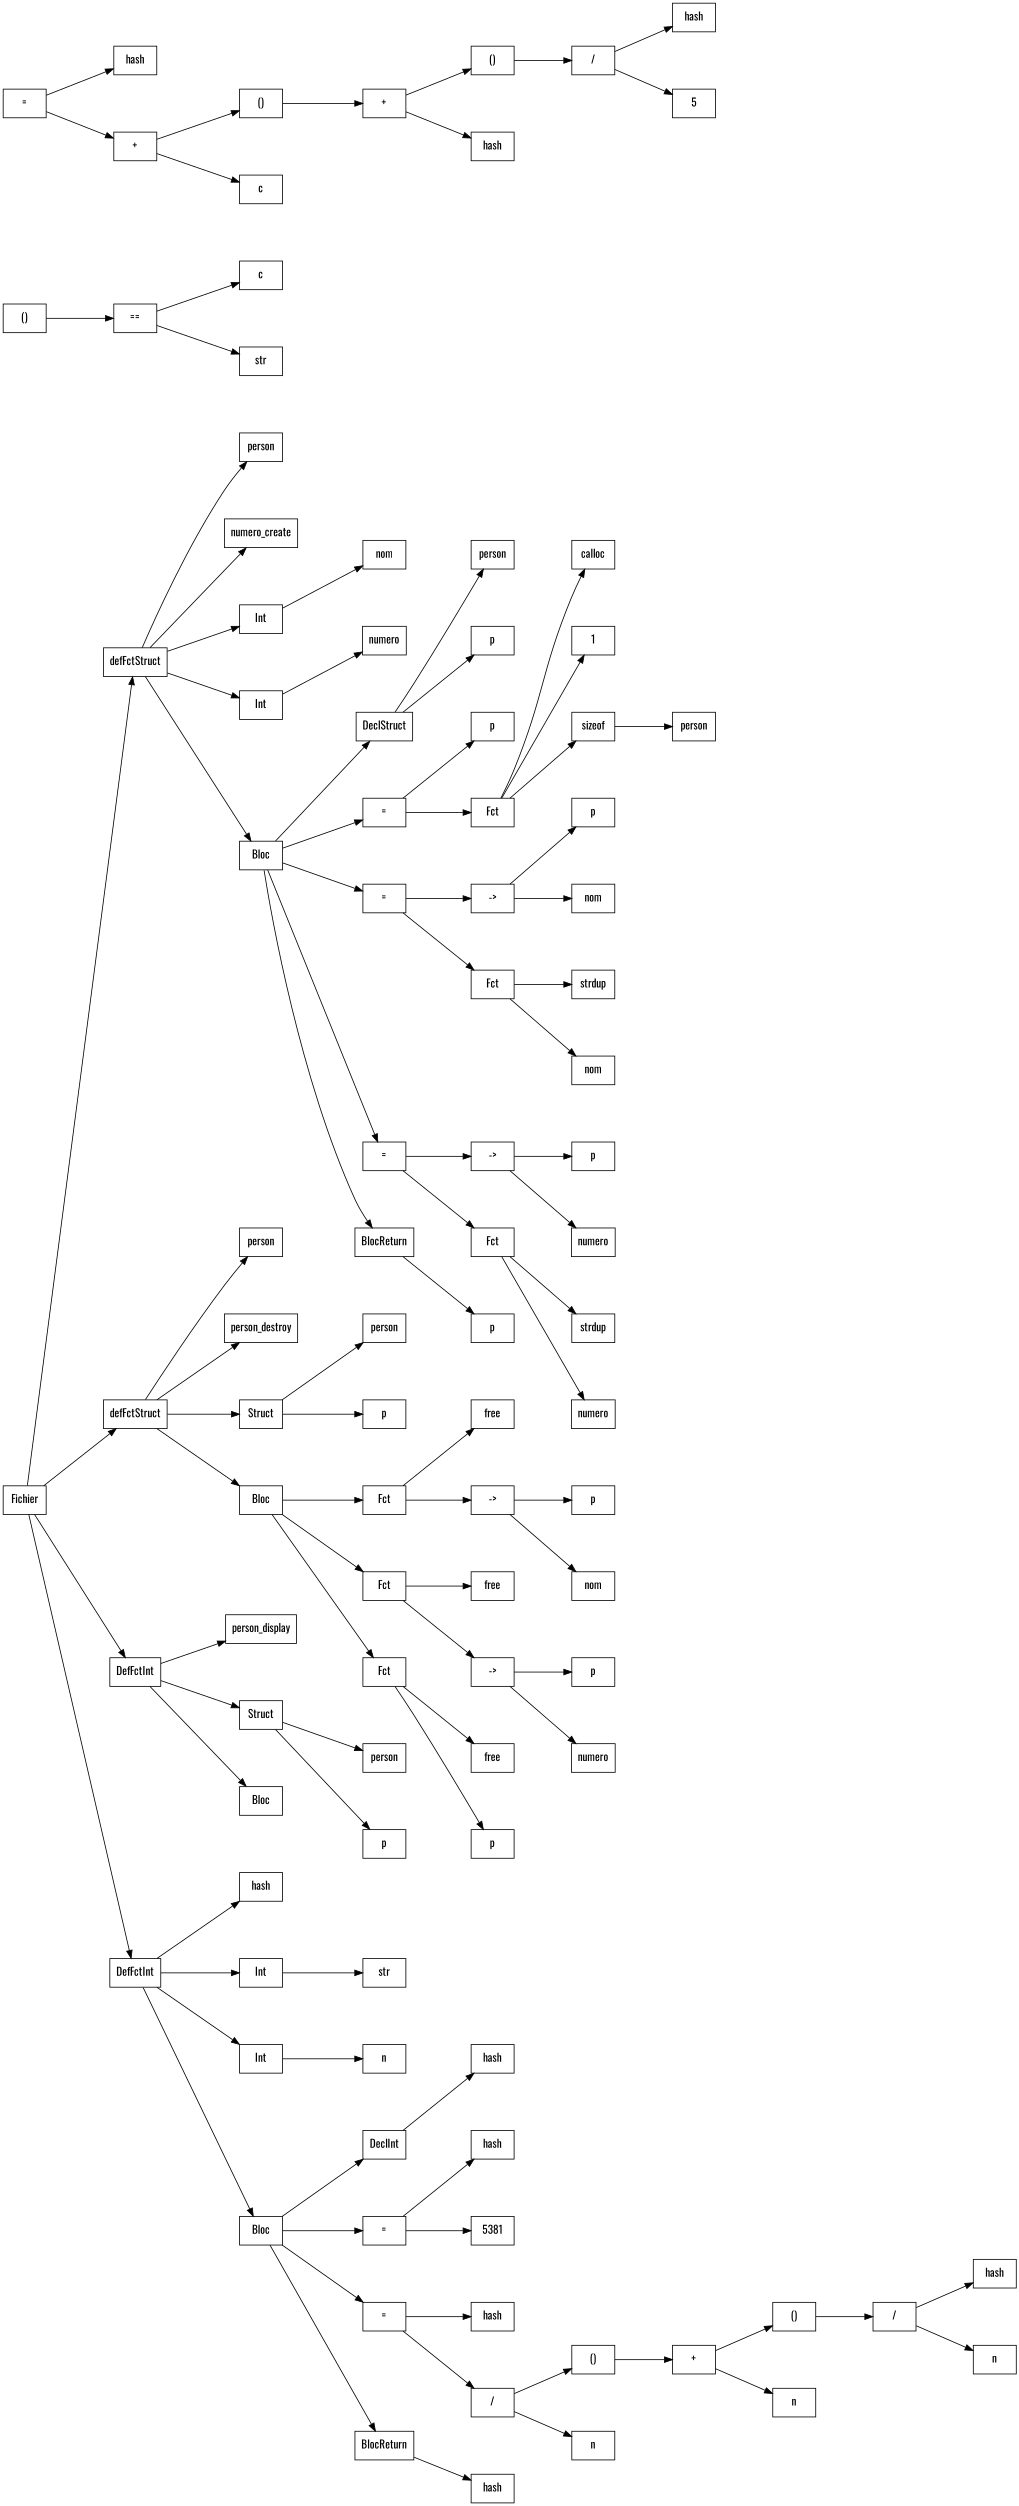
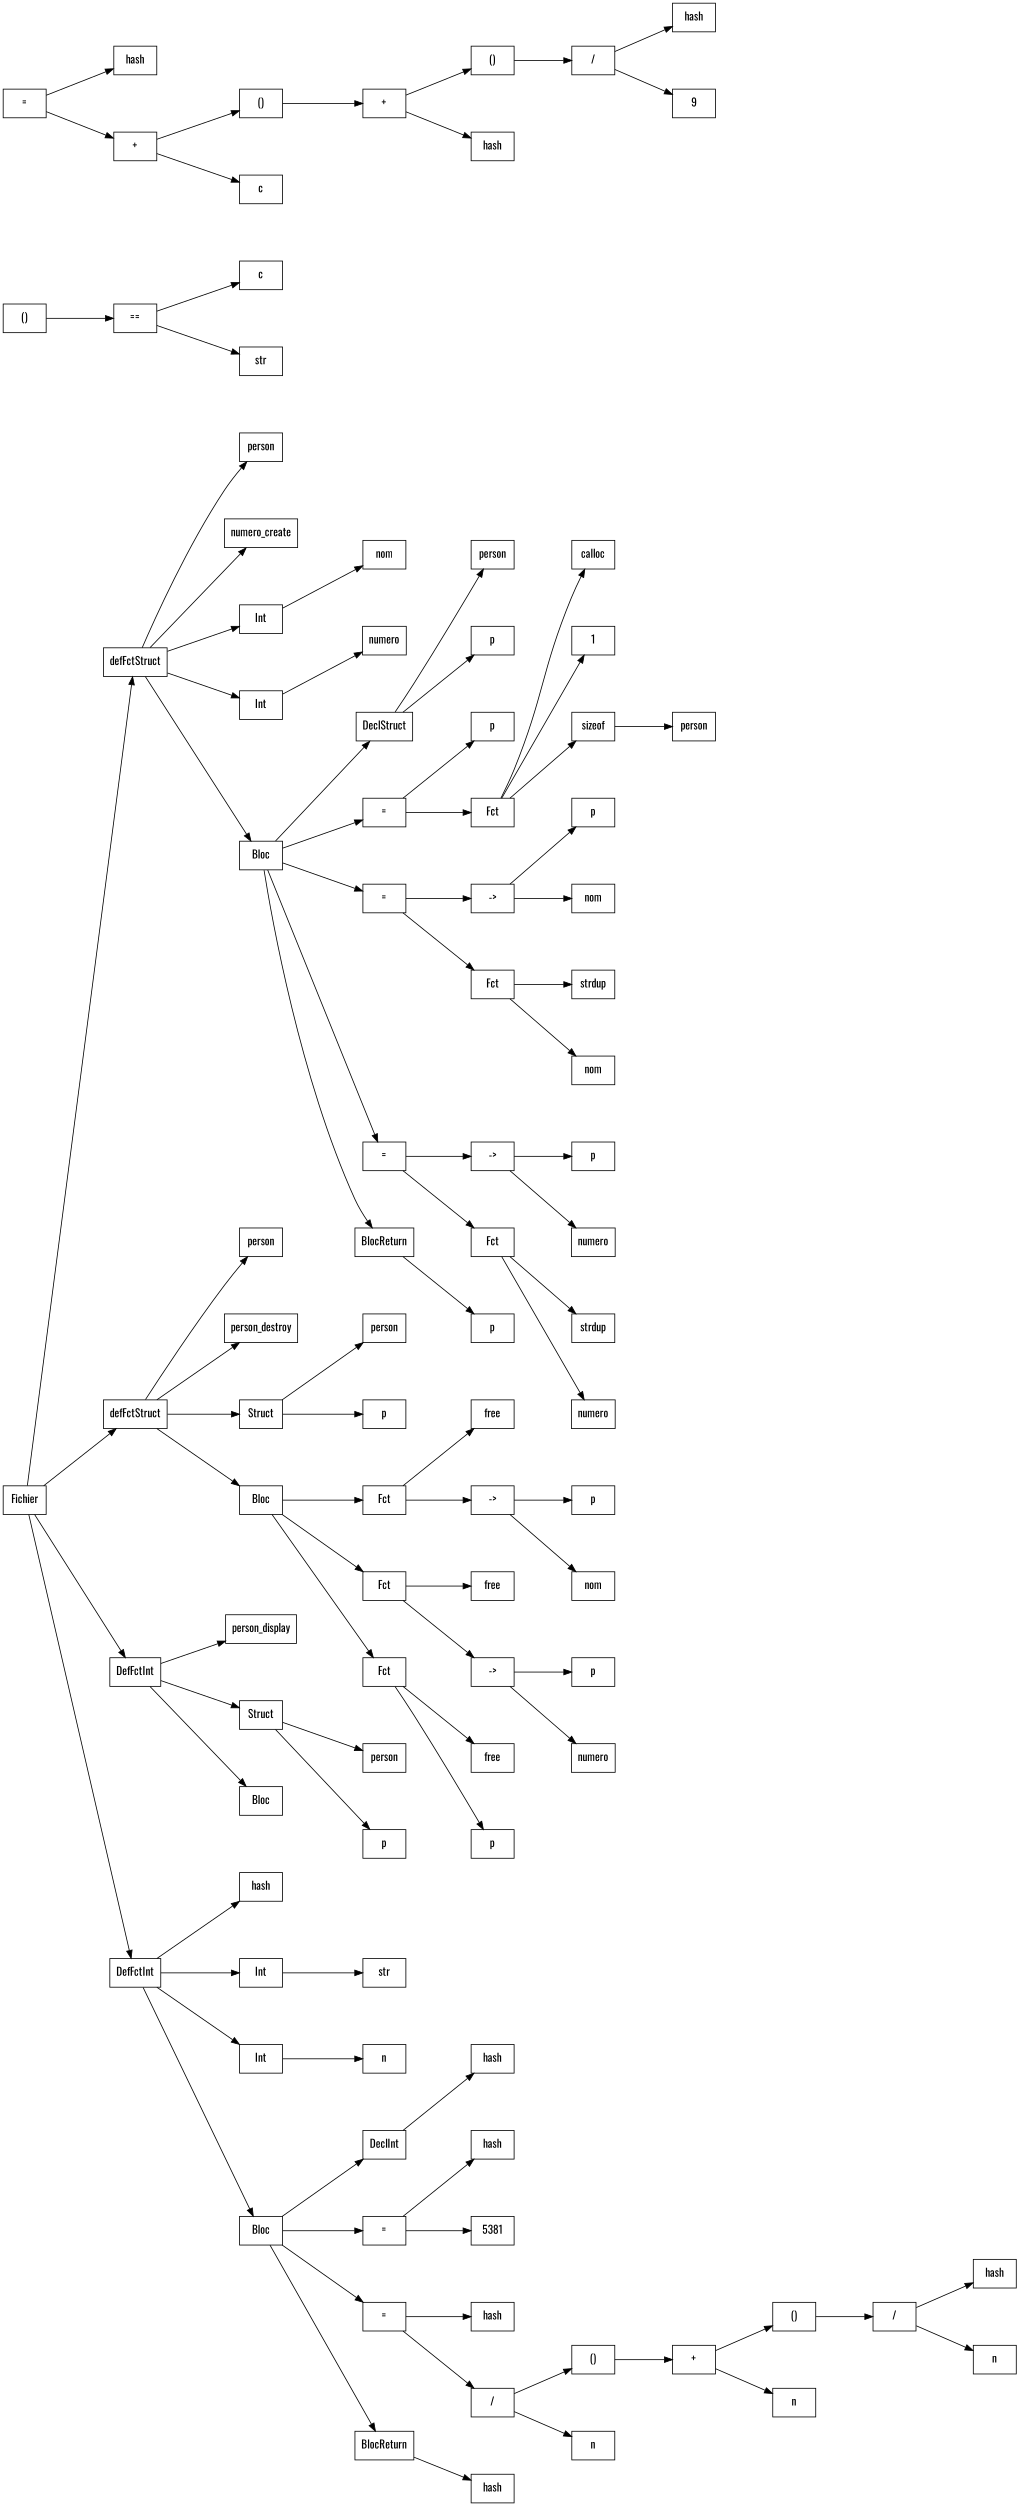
(694, 103) -> (694, 103)
